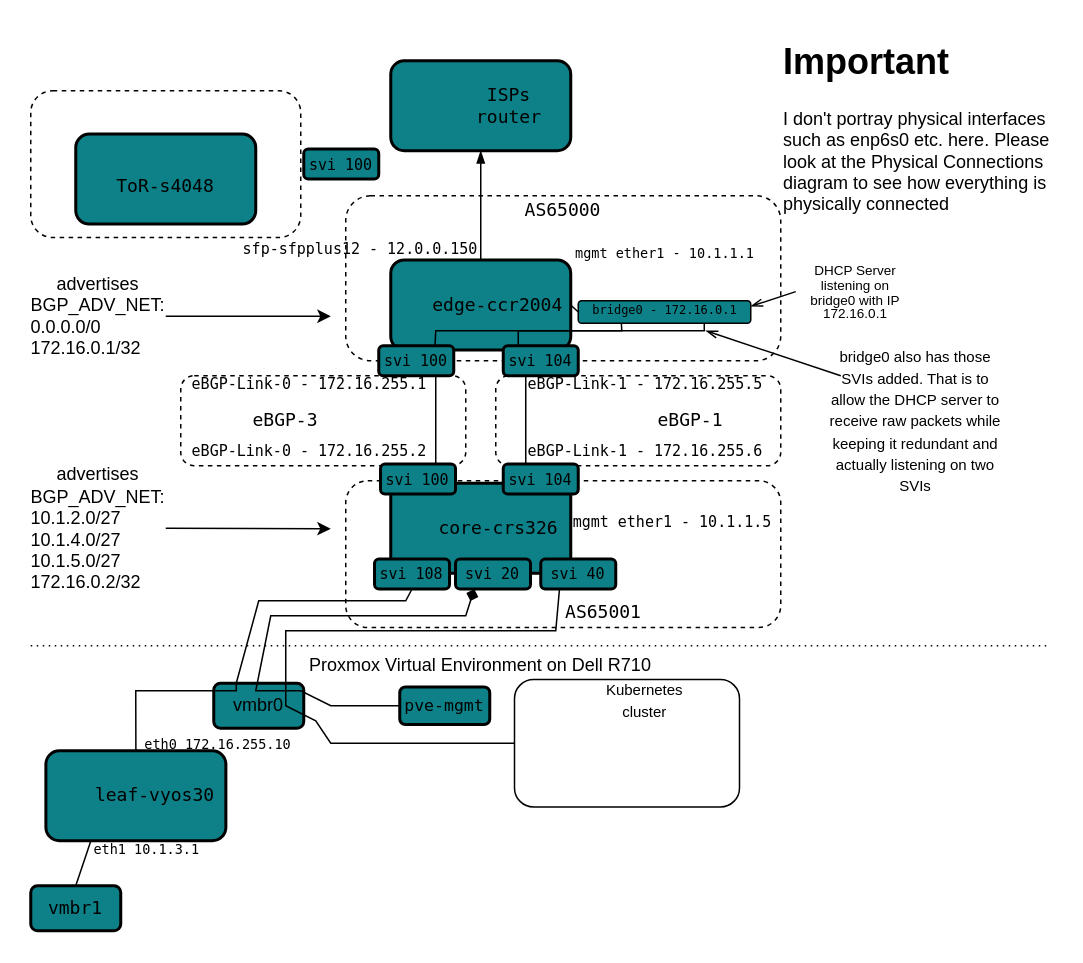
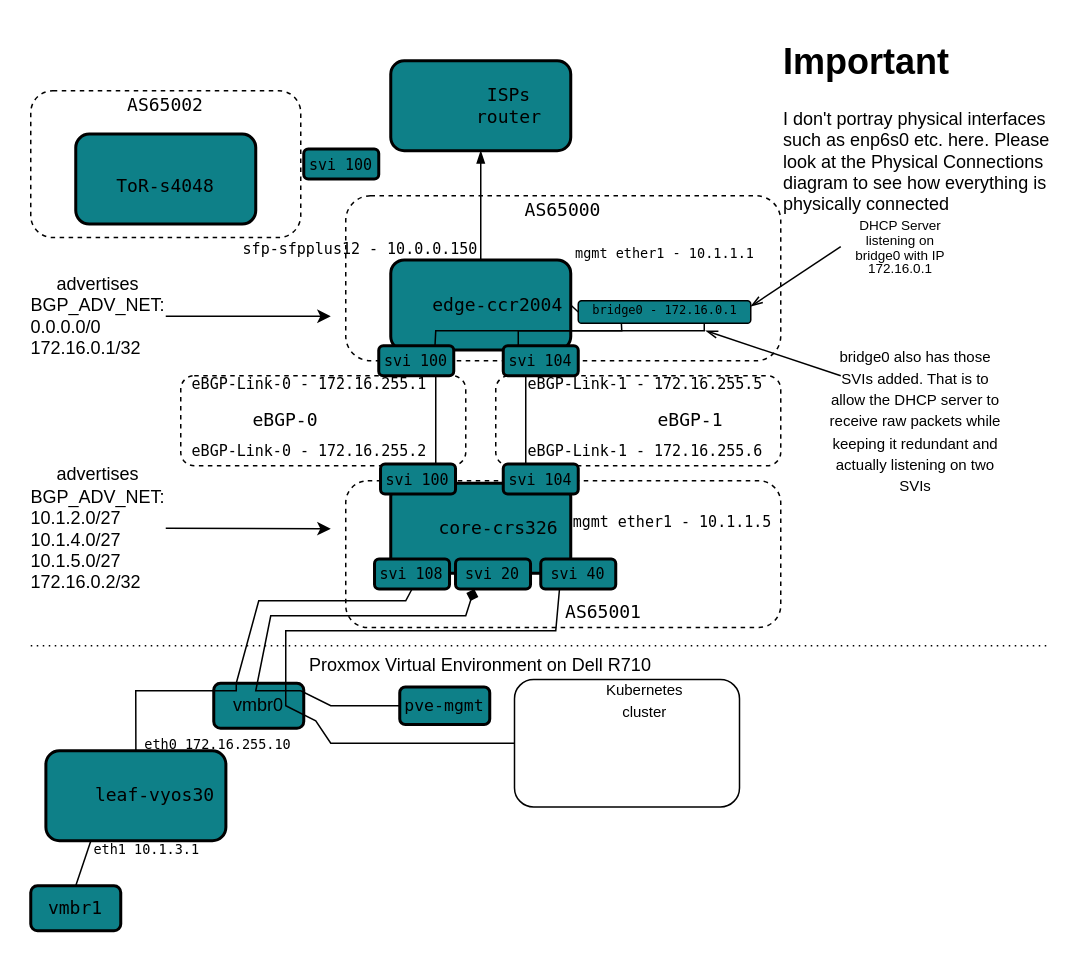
none -> (166, 106)
(361, 248) -> (361, 248)
(856, 292) -> (901, 247)
(286, 421) -> (286, 421)
